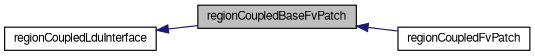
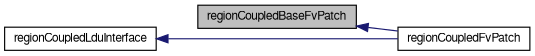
(183, 27) -> (283, 39)
